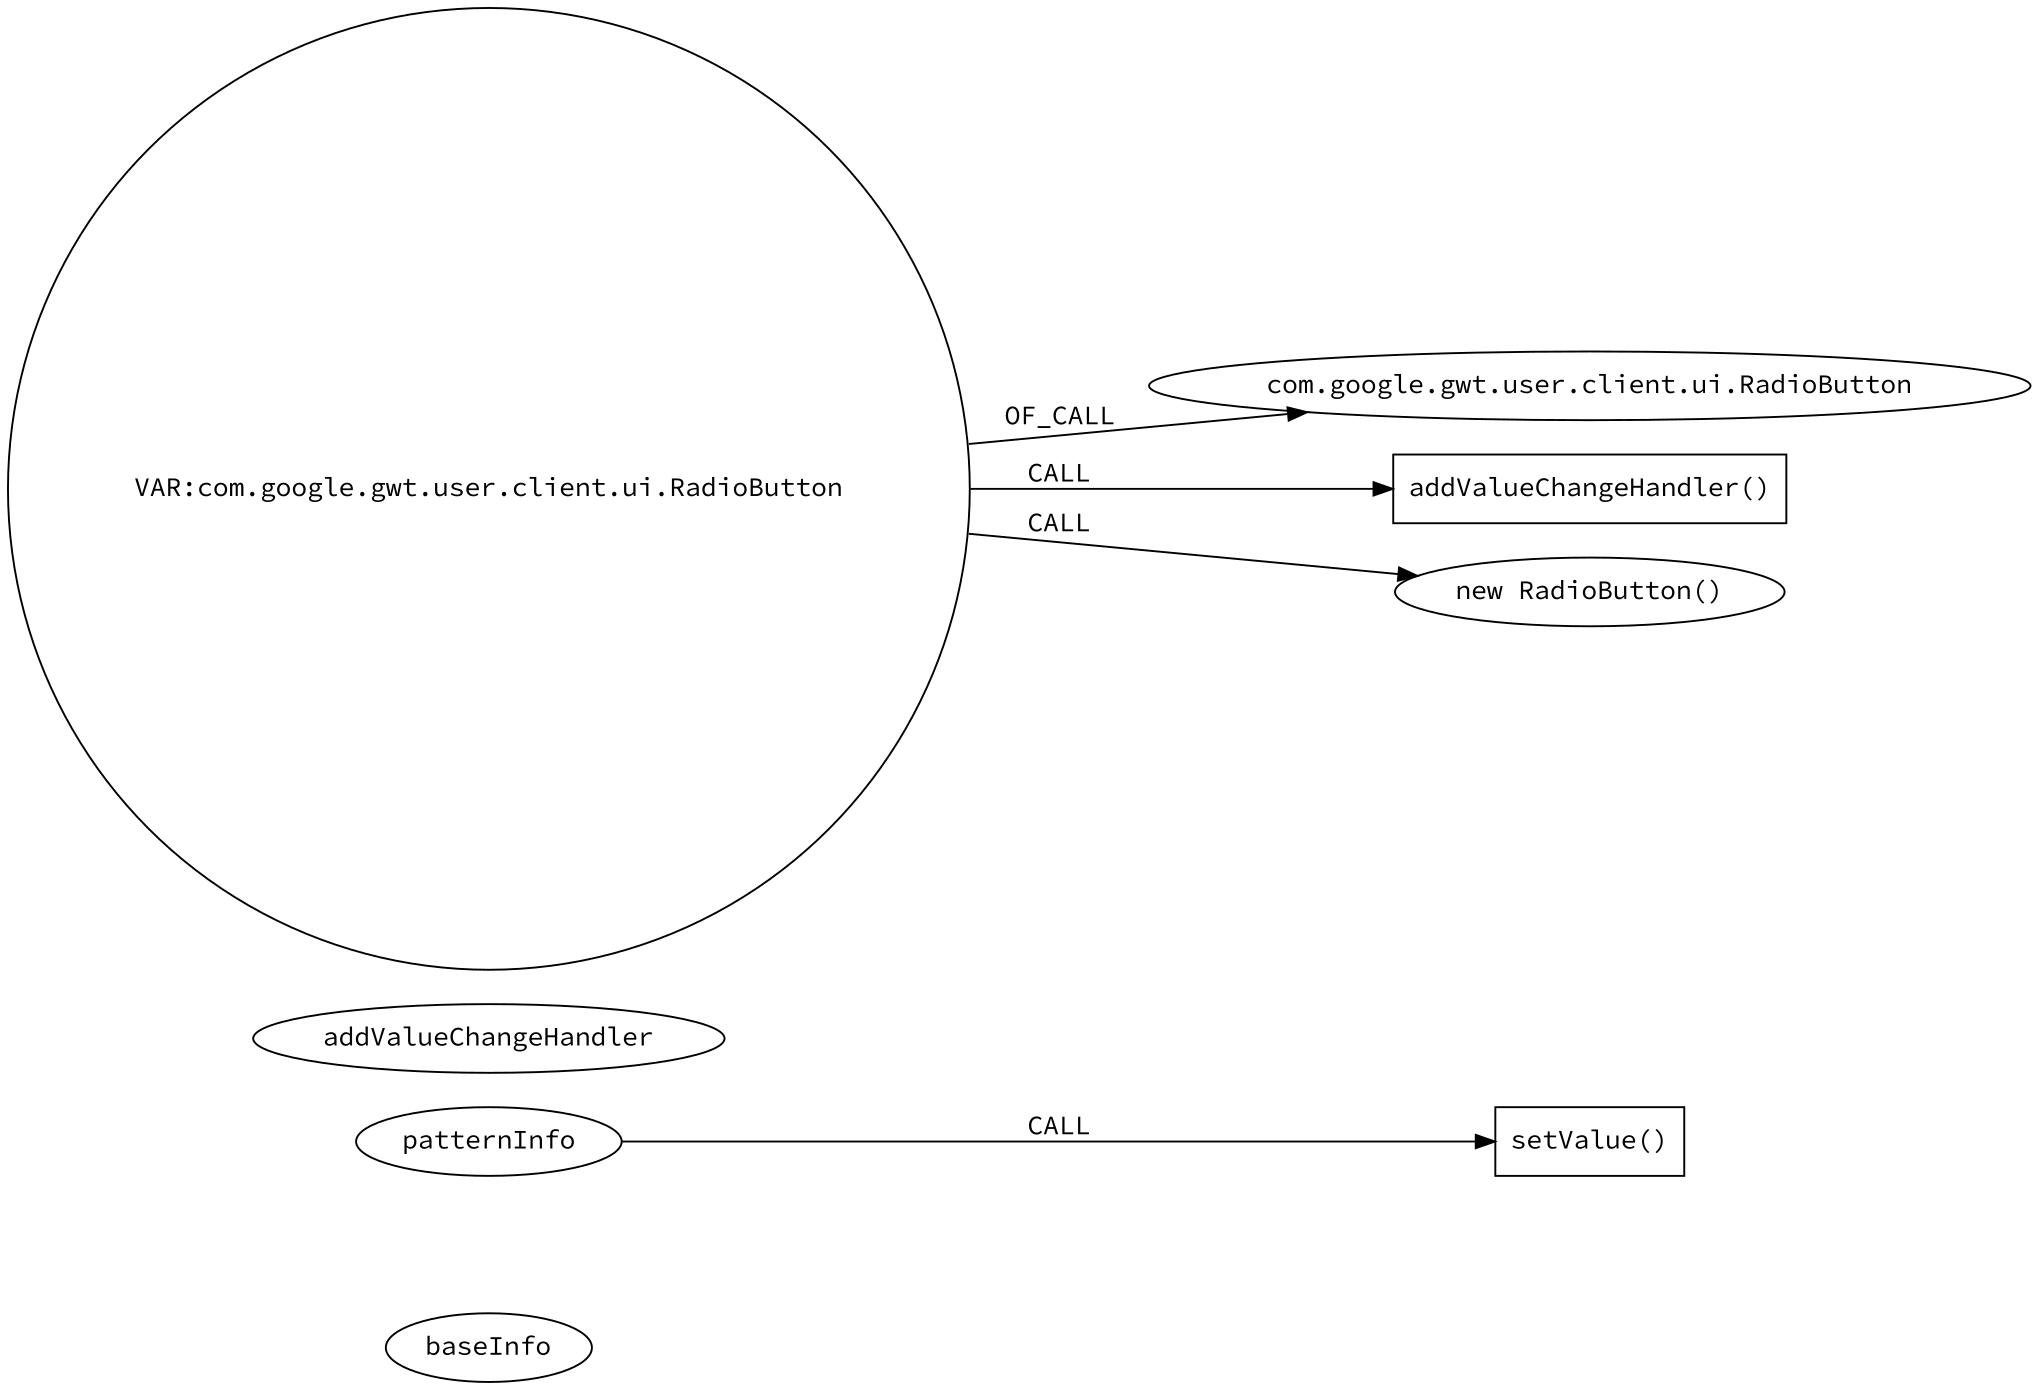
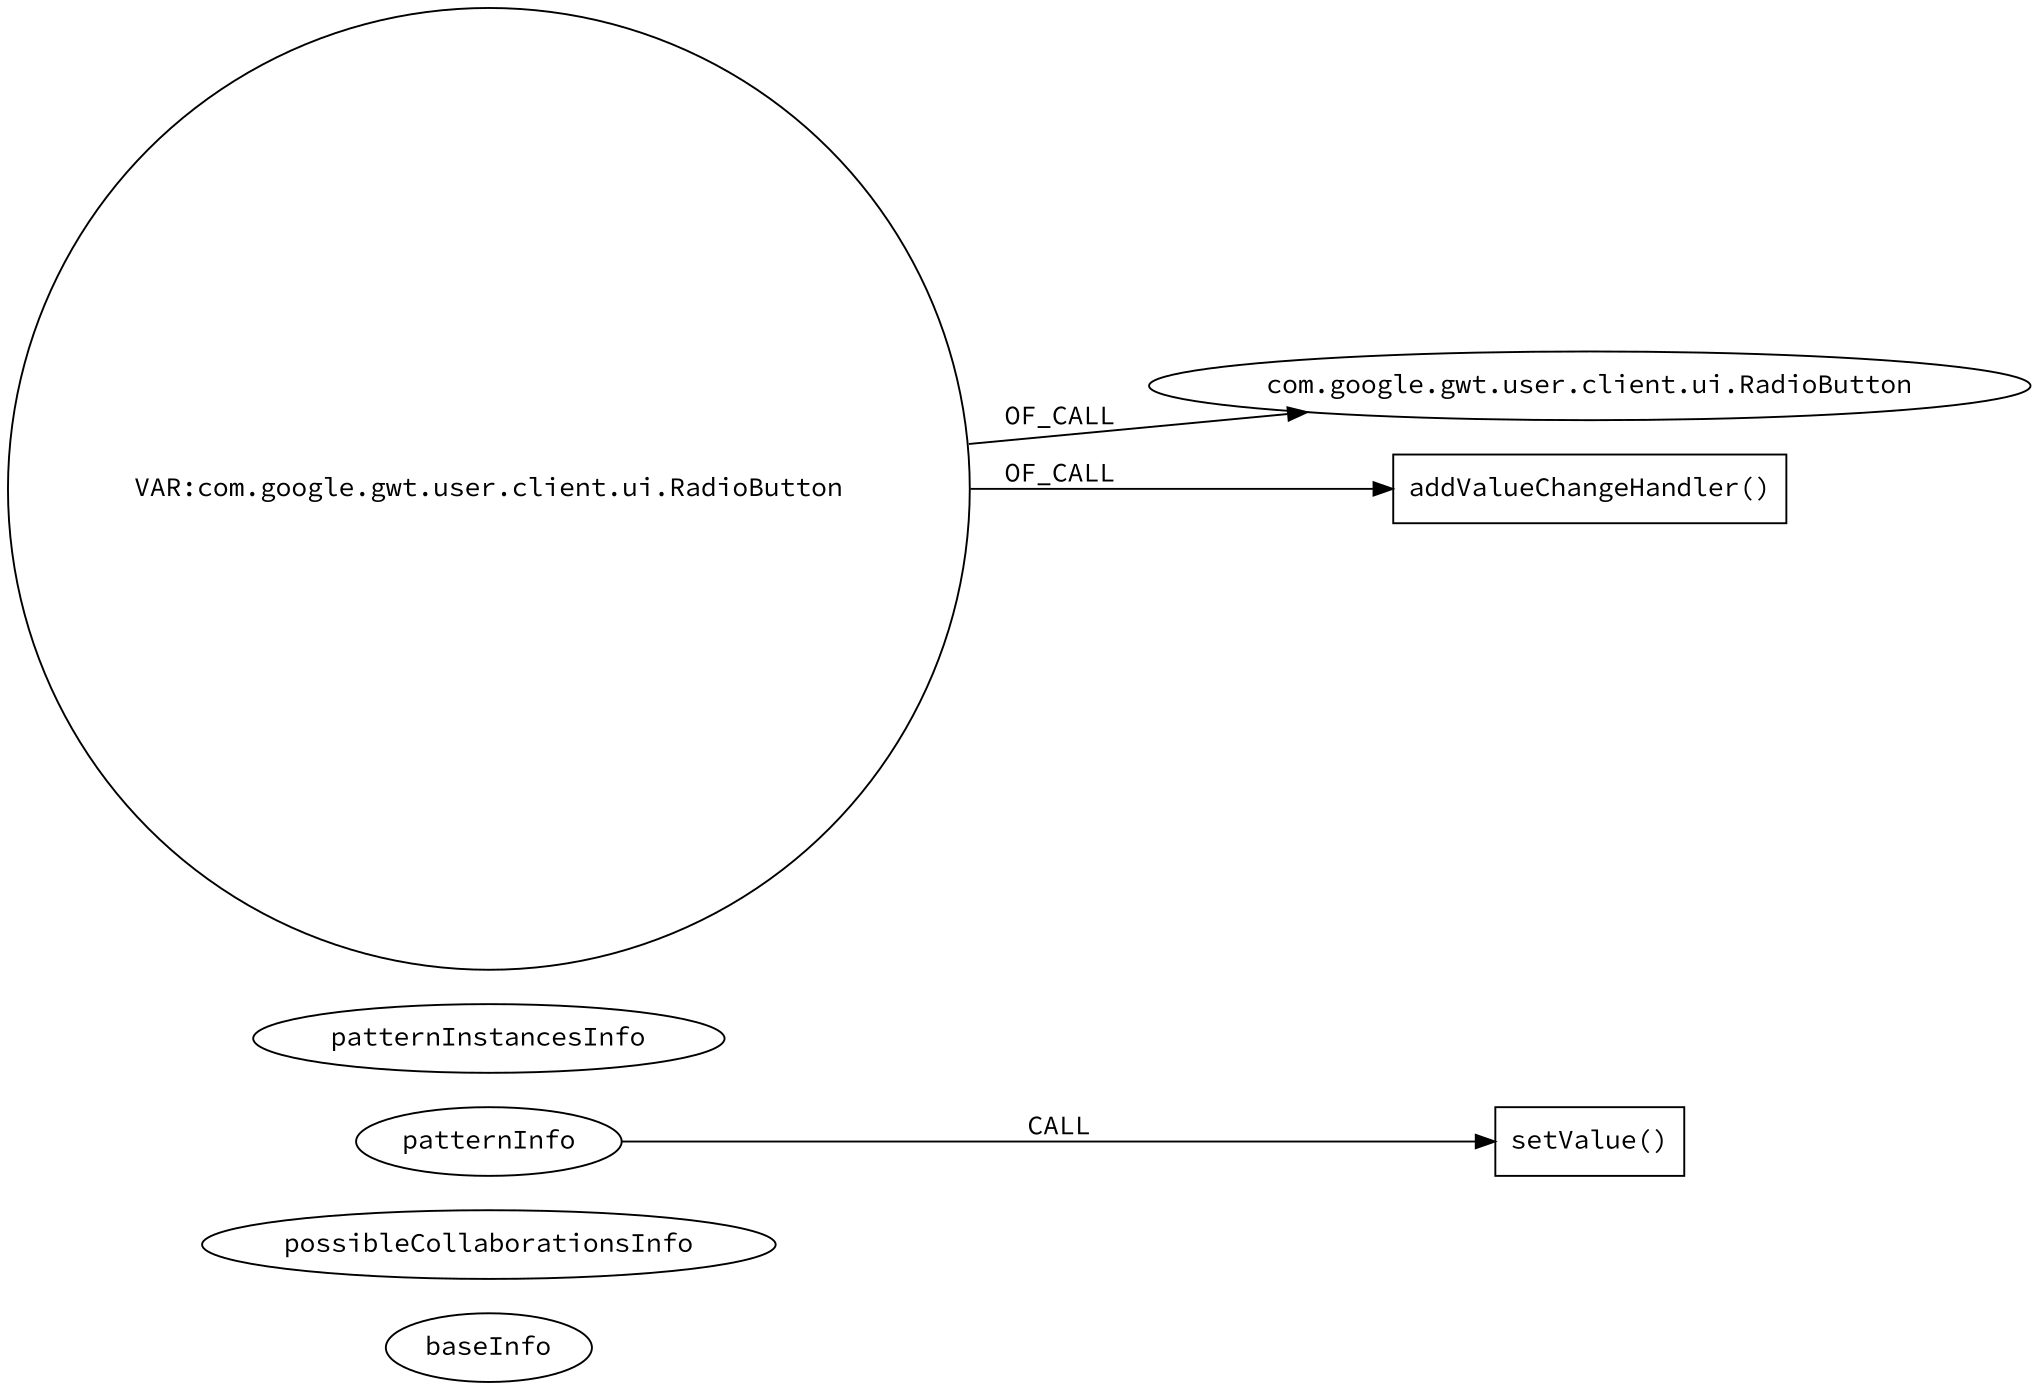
(1060, 475) -> (1060, 475)
(1590, 592) -> none
(489, 1038) -> (489, 1038)
none -> (489, 1245)
